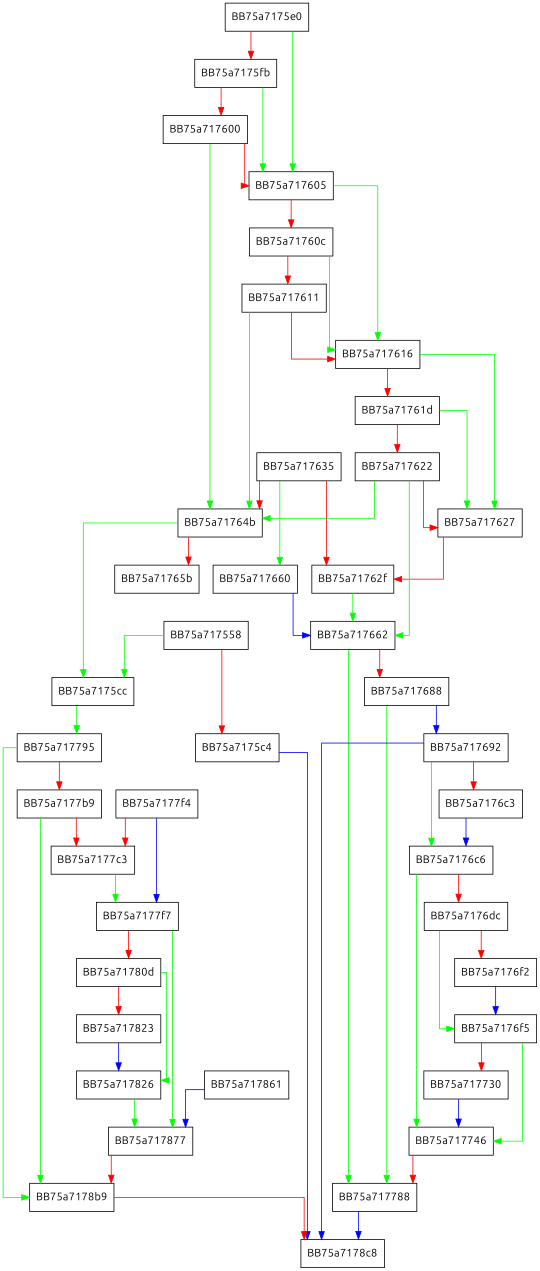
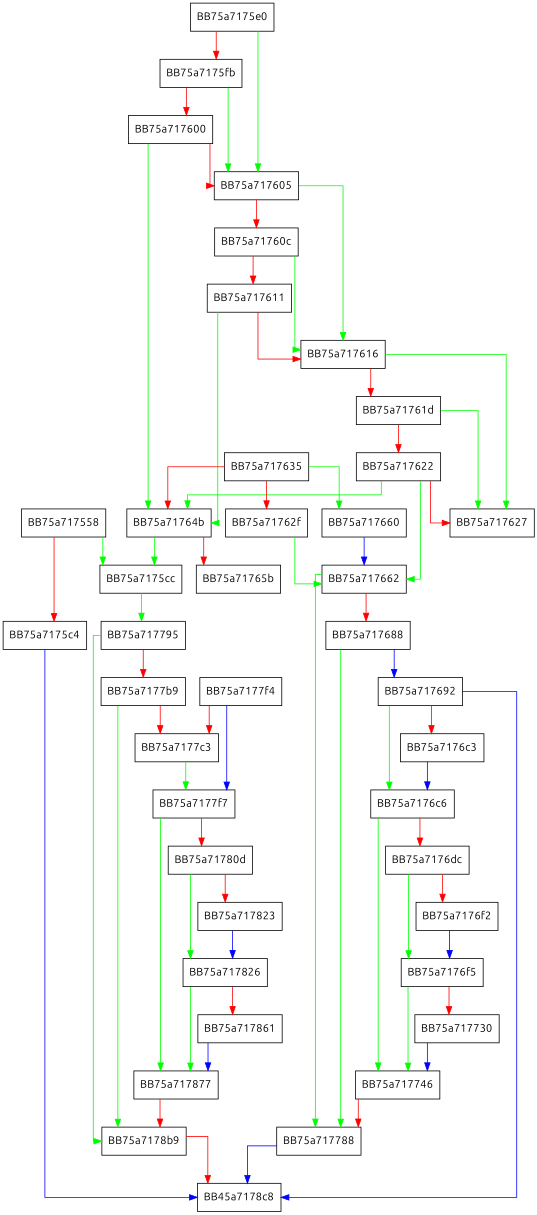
(443, 579) -> none
none -> (233, 997)
(343, 1254) -> (239, 1197)
